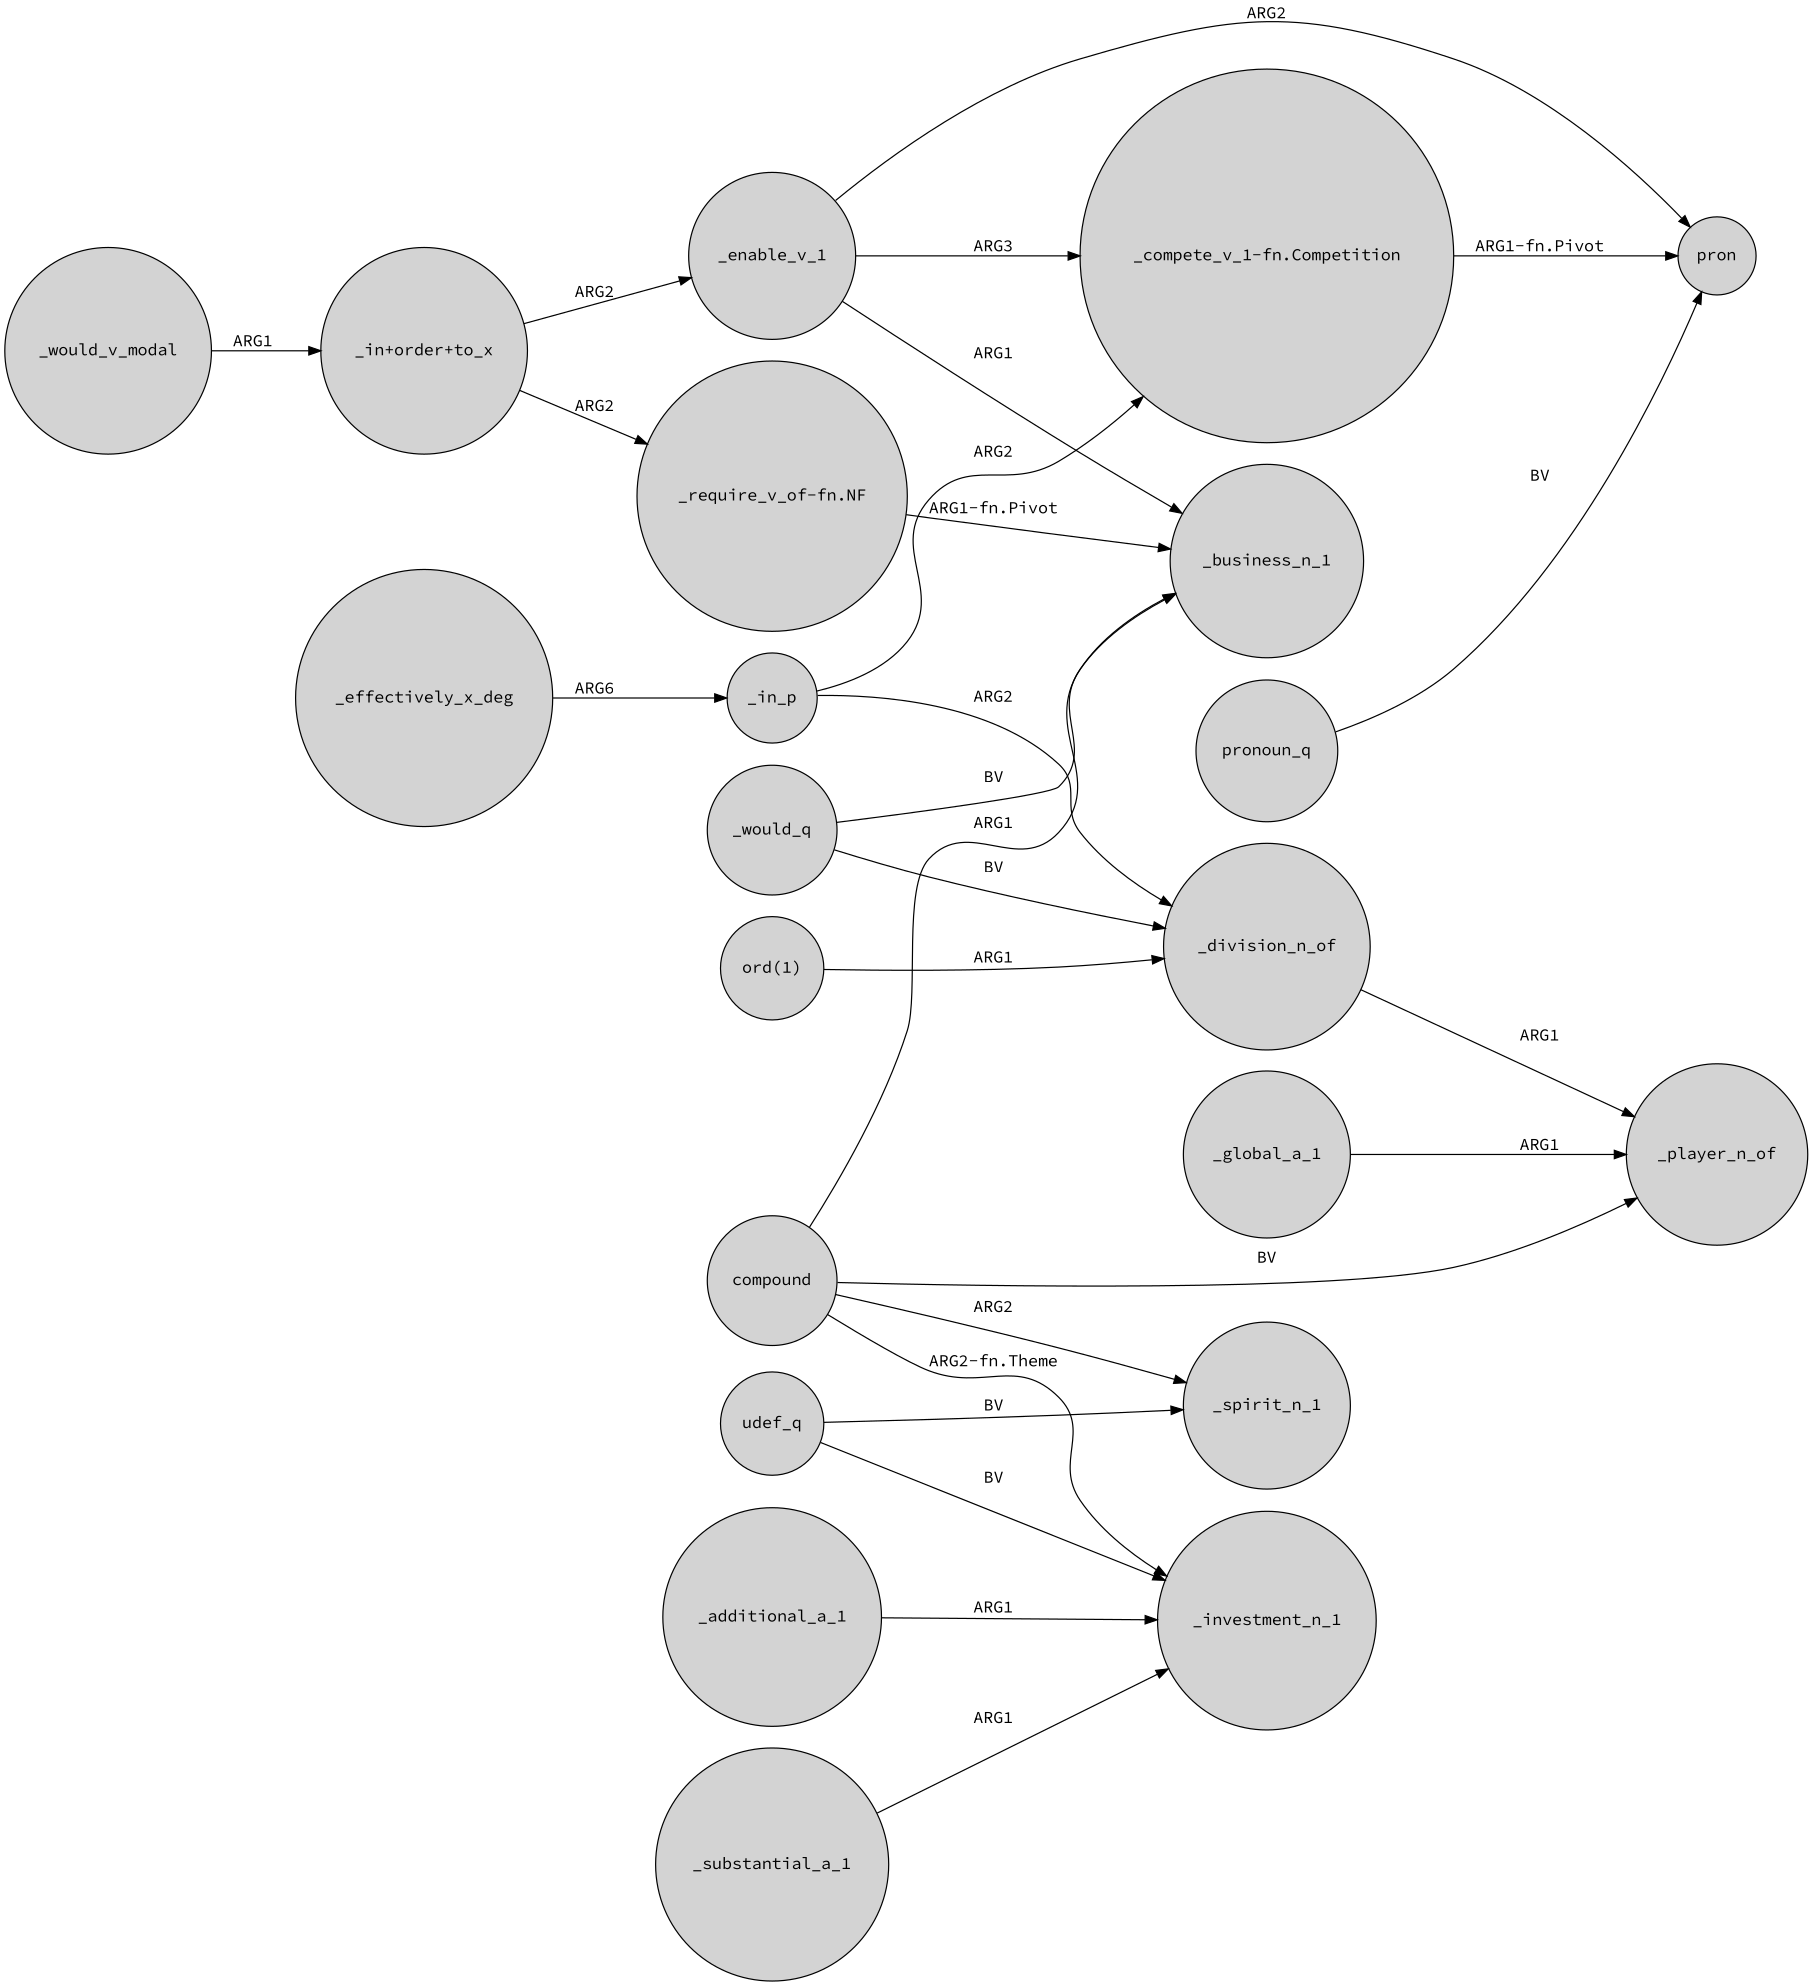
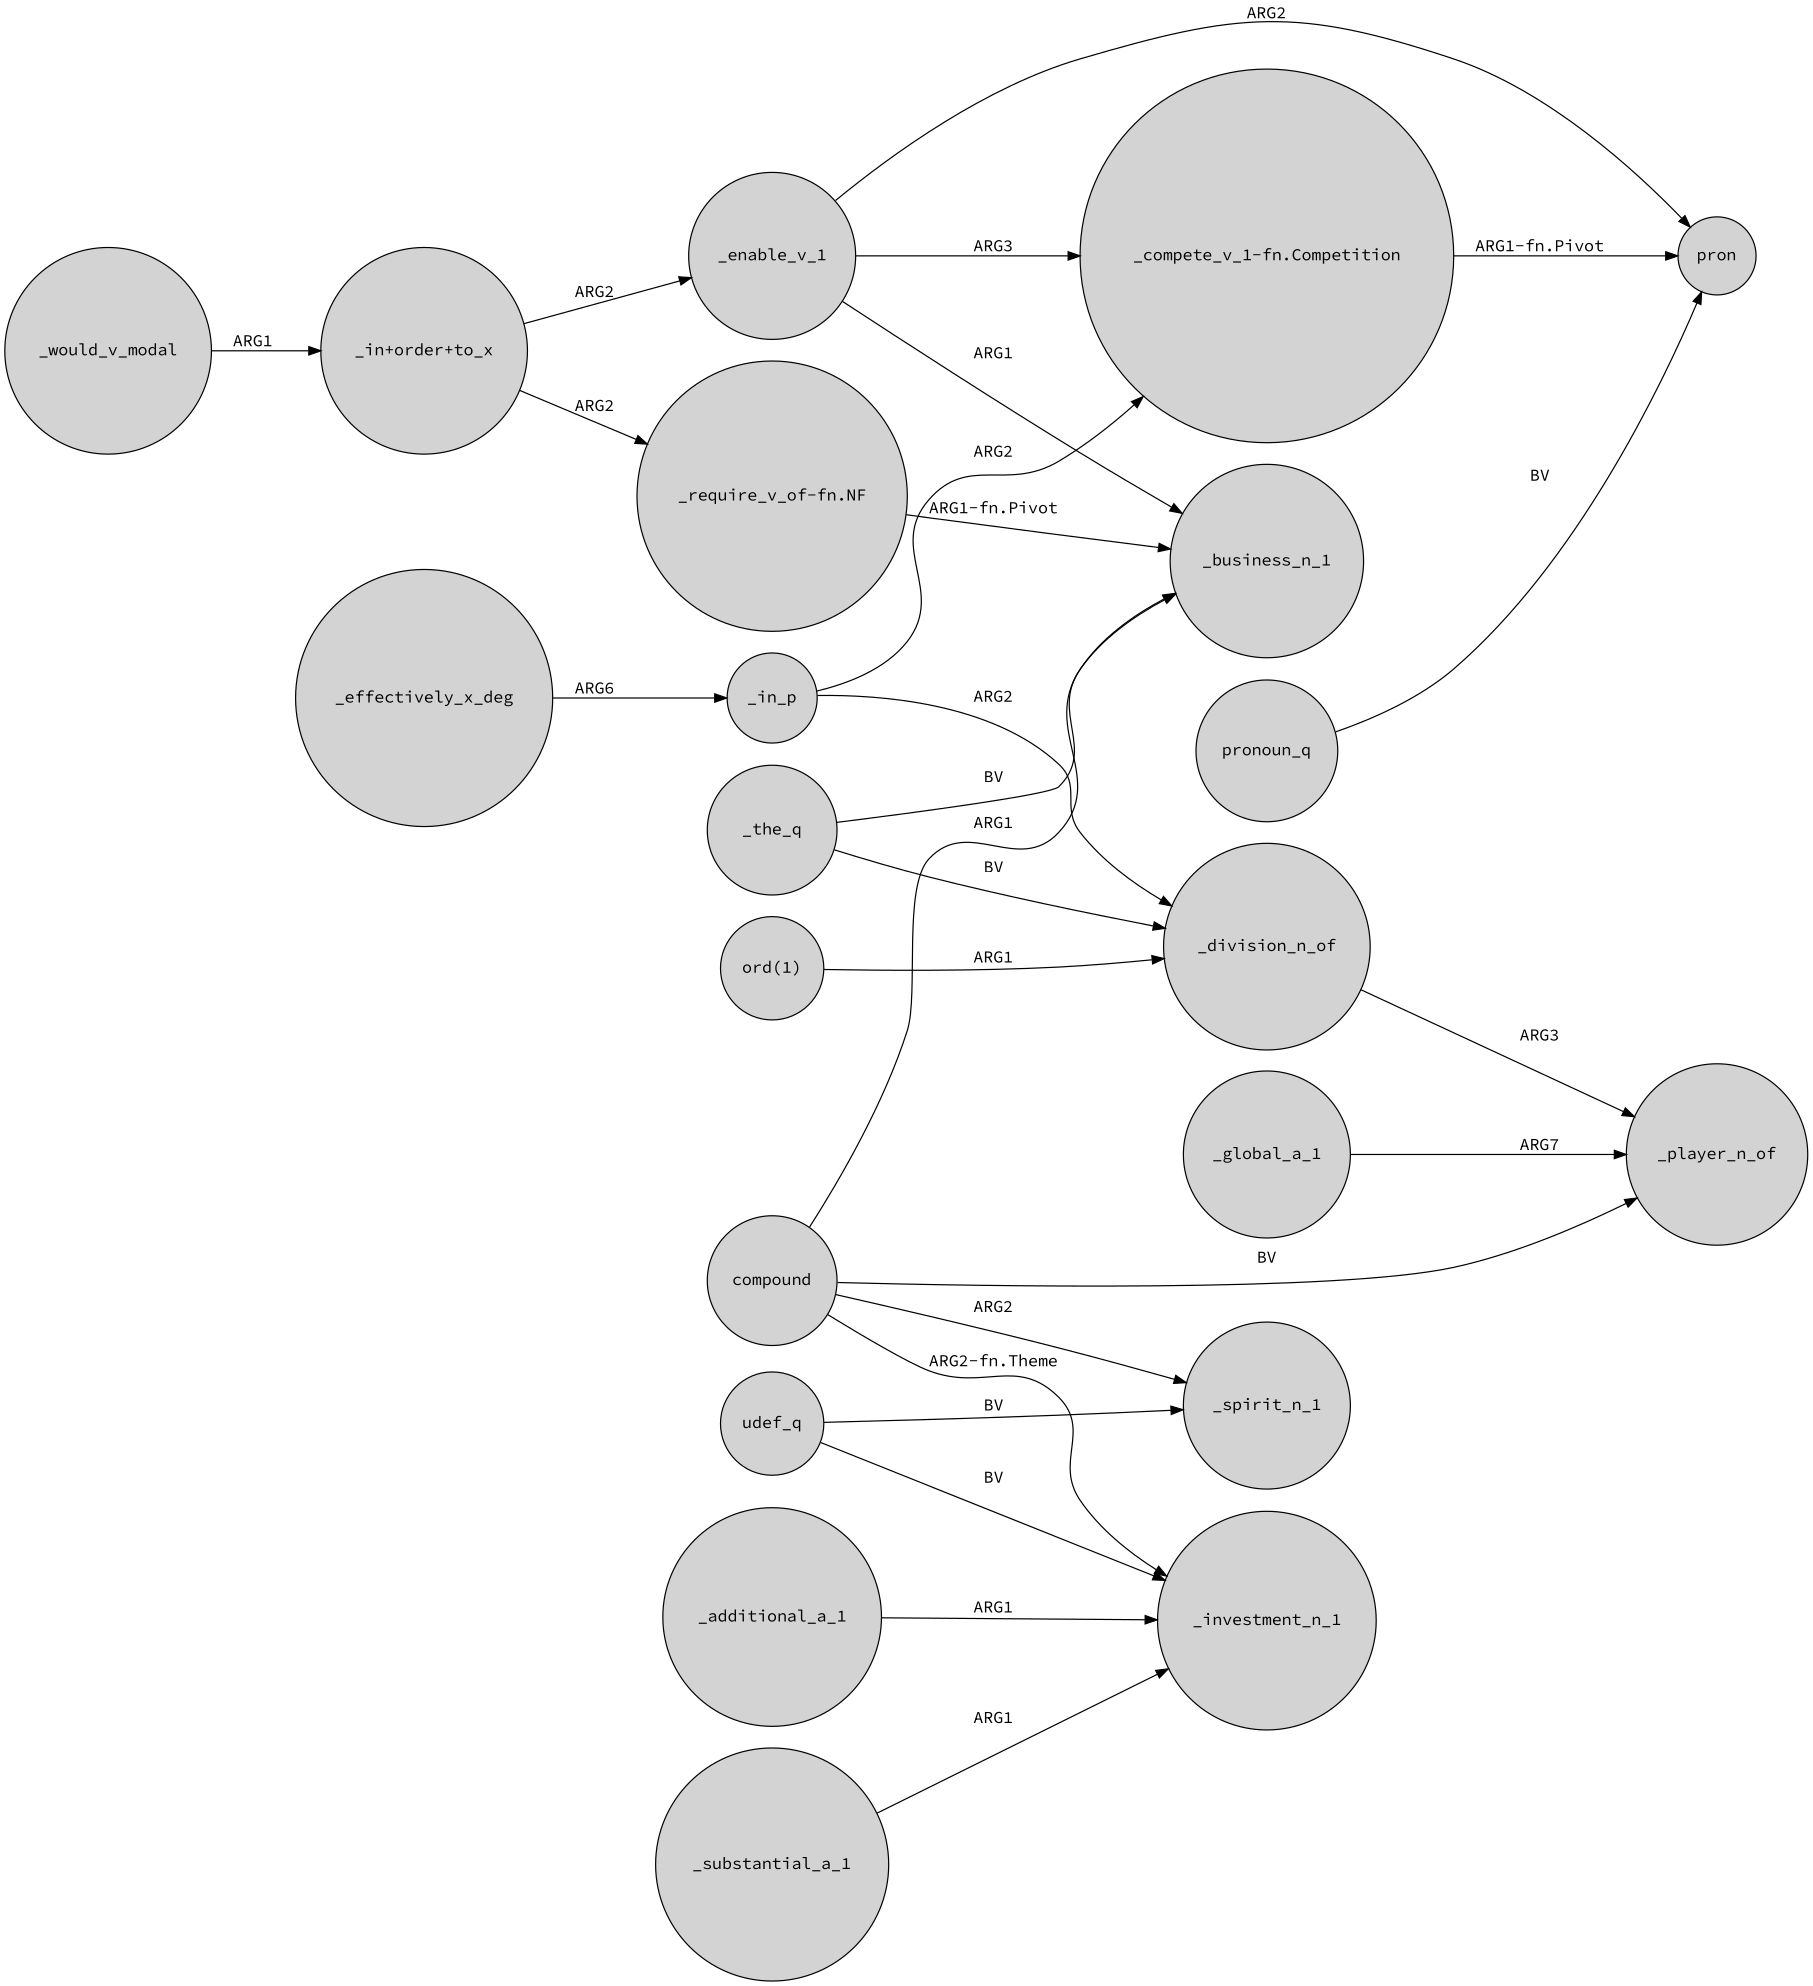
(772, 830) -> (772, 830)
(1540, 1036) -> (1540, 1036)
(1540, 1146) -> (1540, 1146)
